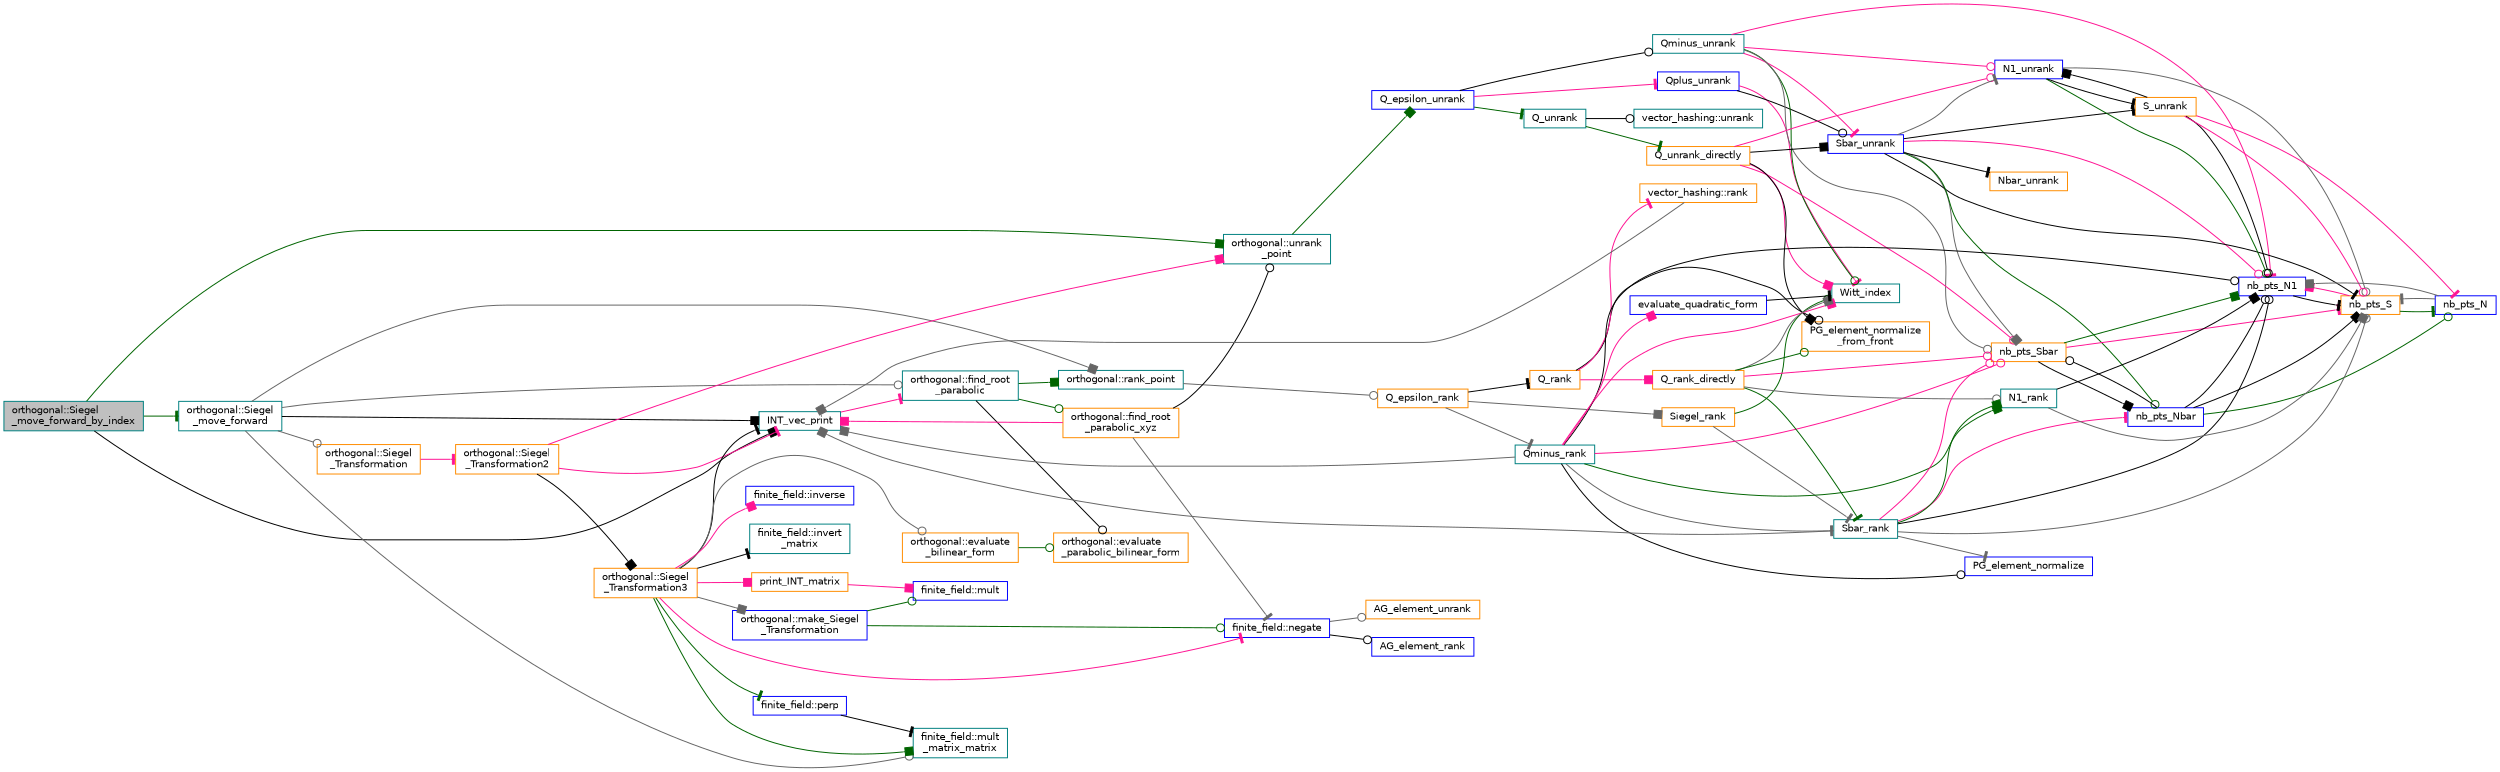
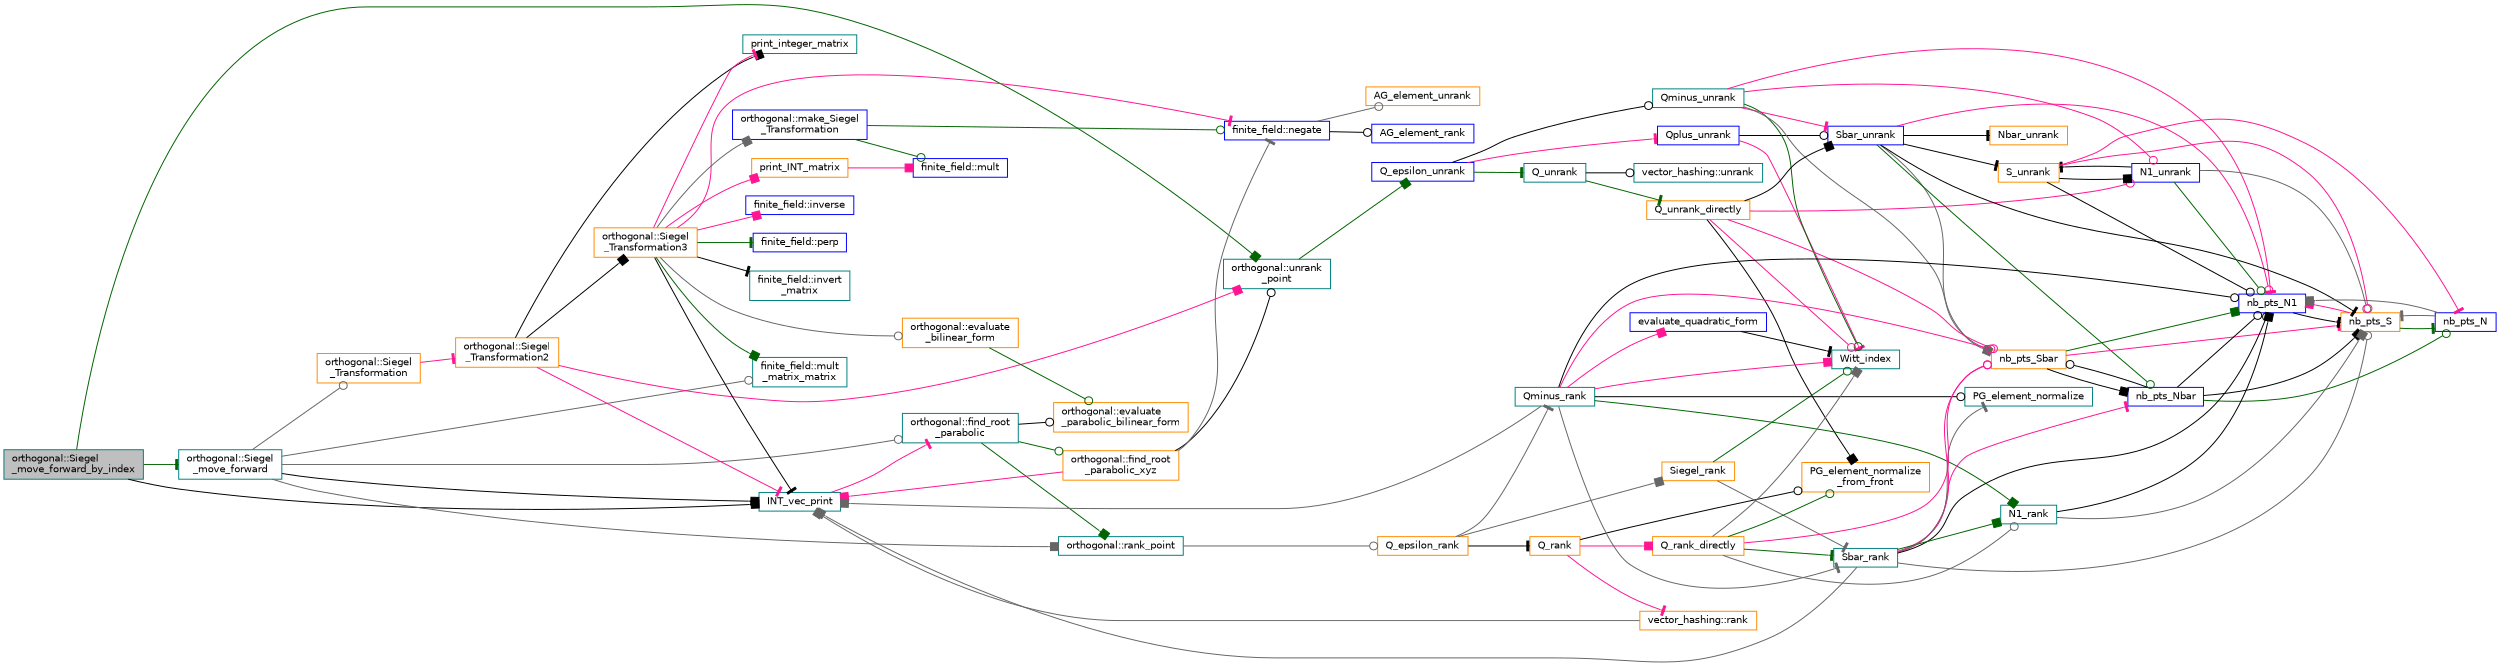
none -> (800, 44)
(1945, 109) -> none
(1792, 257) -> (1779, 282)
(2029, 566) -> (2029, 397)
(875, 723) -> none
